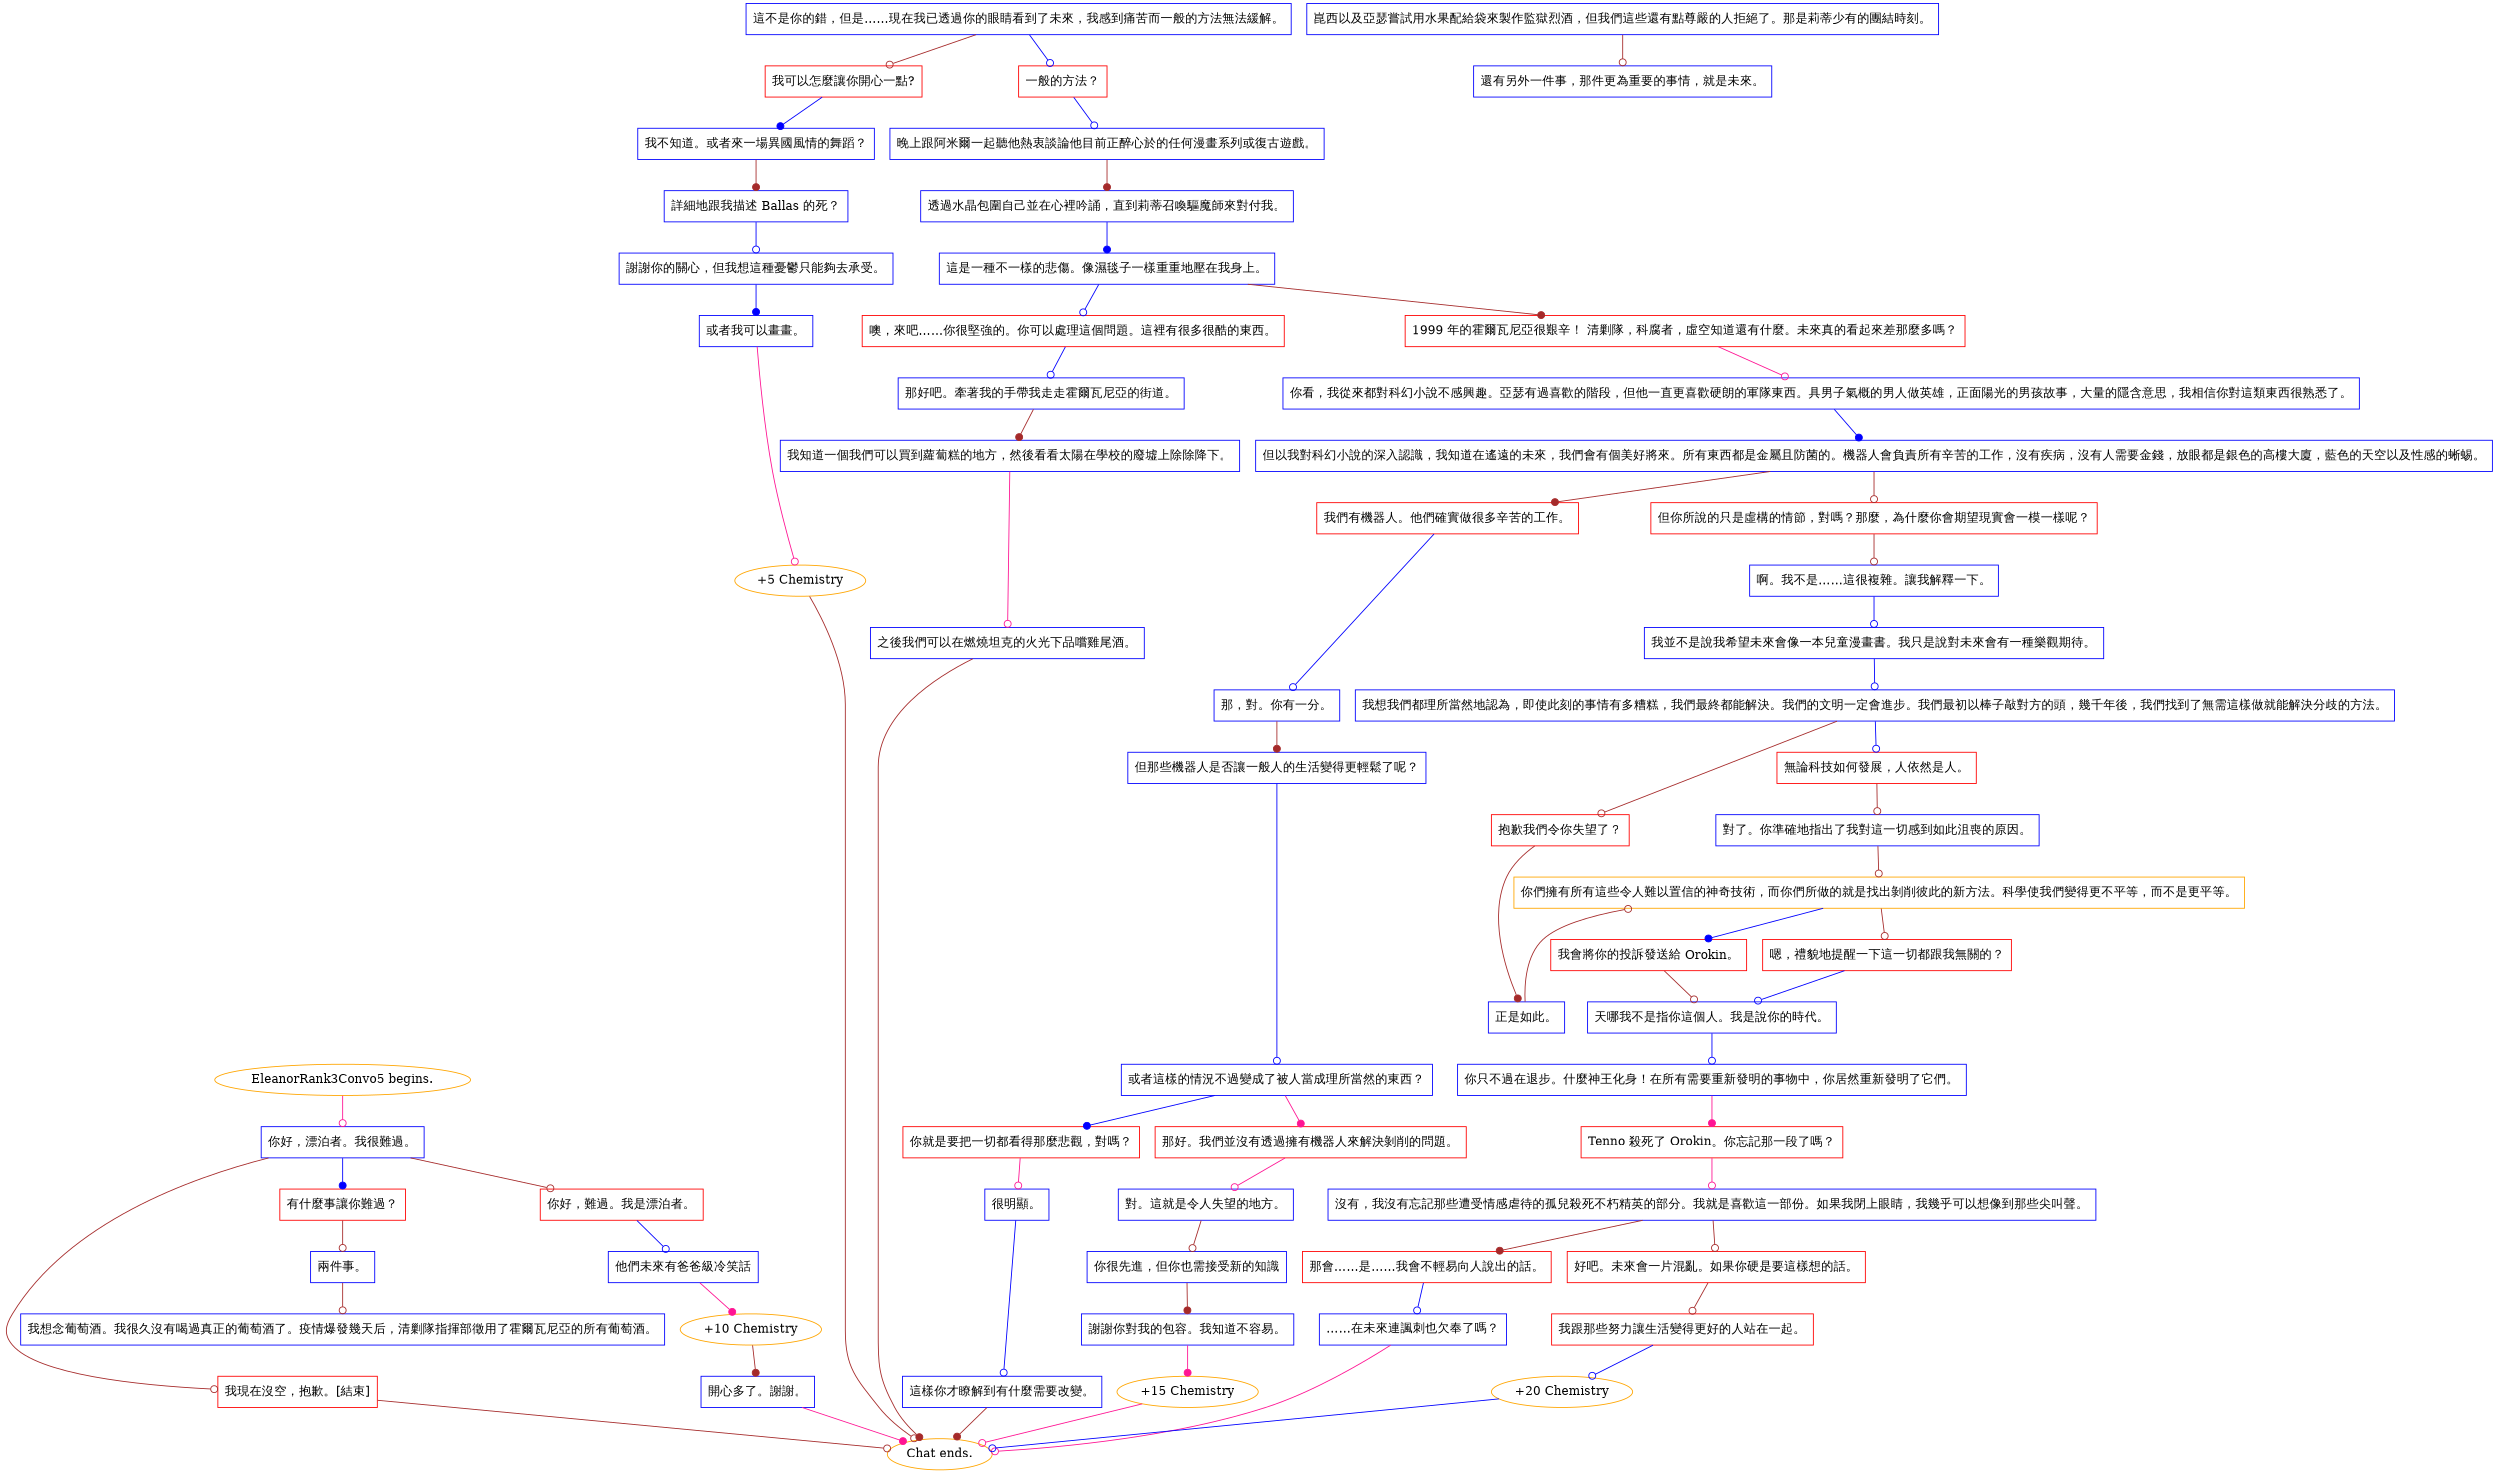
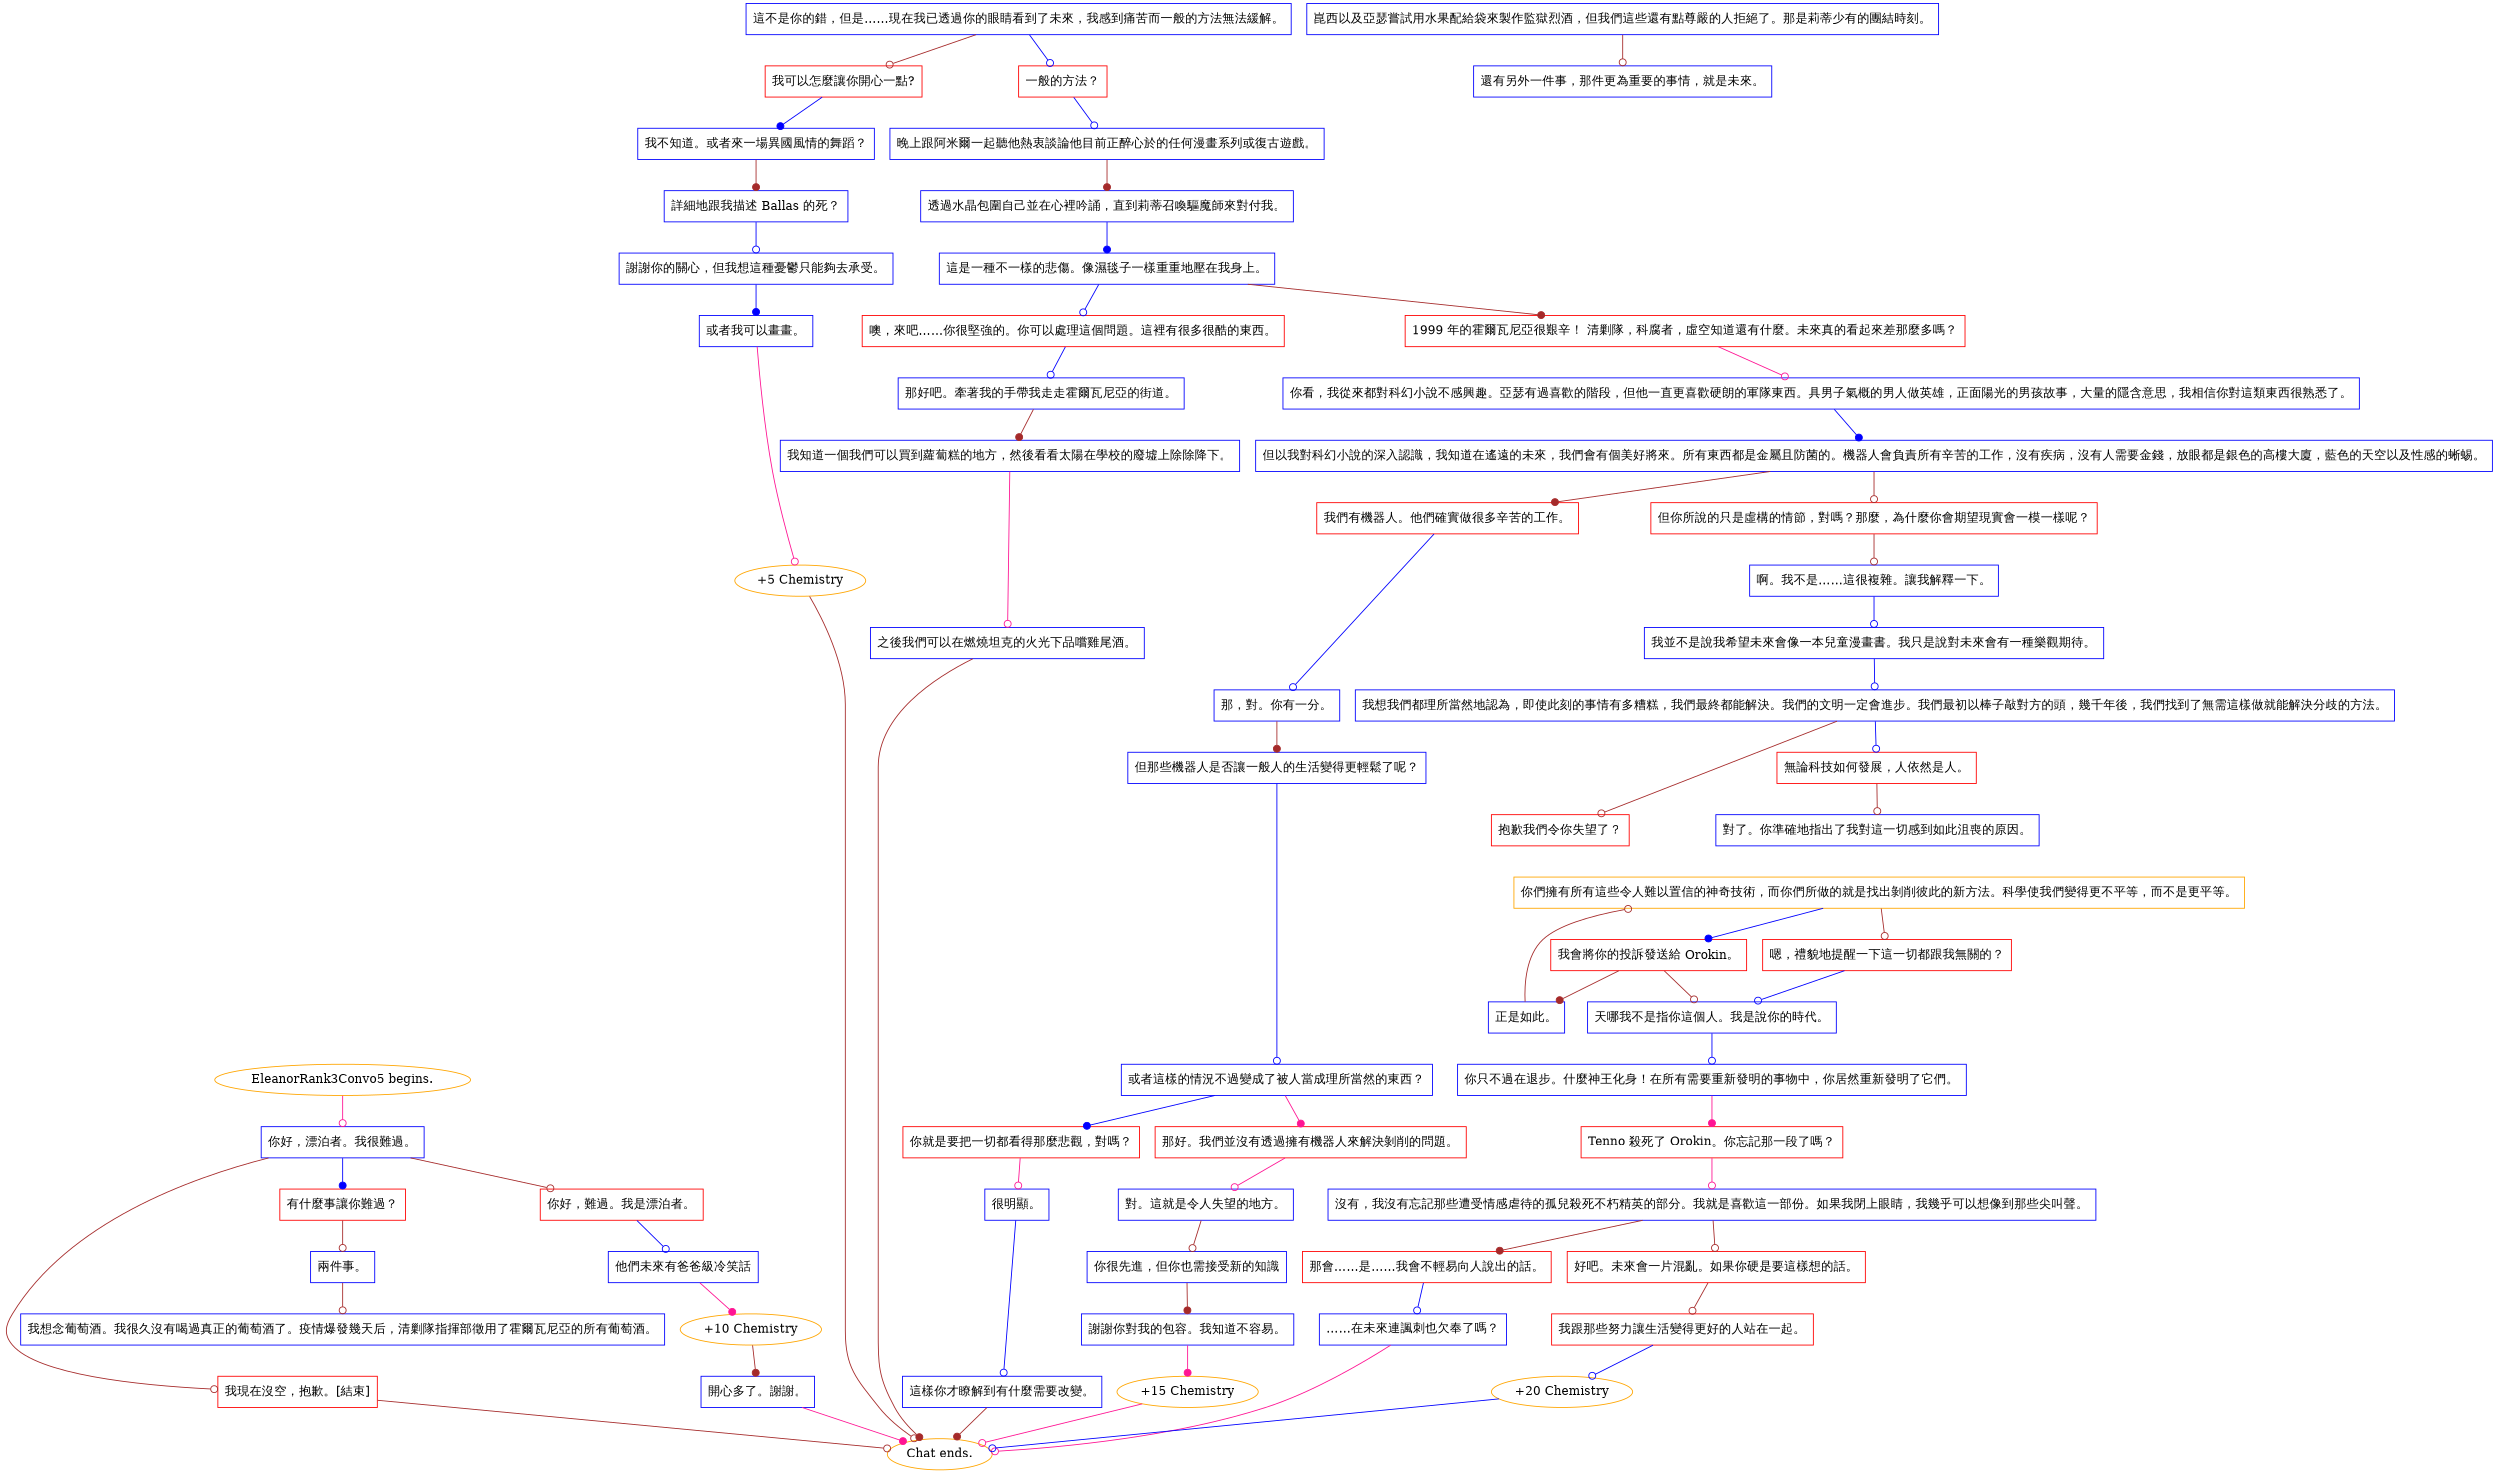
(1878, 858) -> none
(1499, 915) -> (1591, 985)
